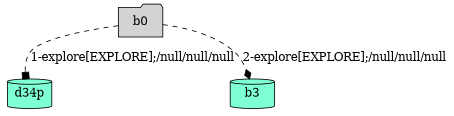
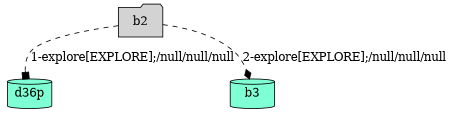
(141, 22) -> (141, 22)
(30, 94) -> (30, 94)
